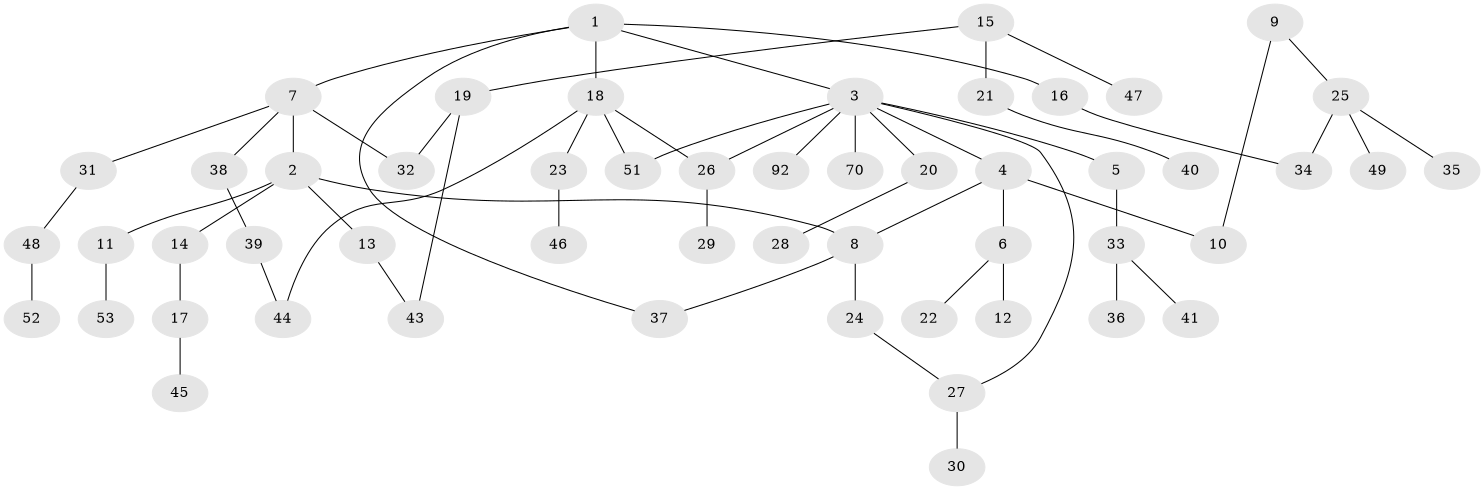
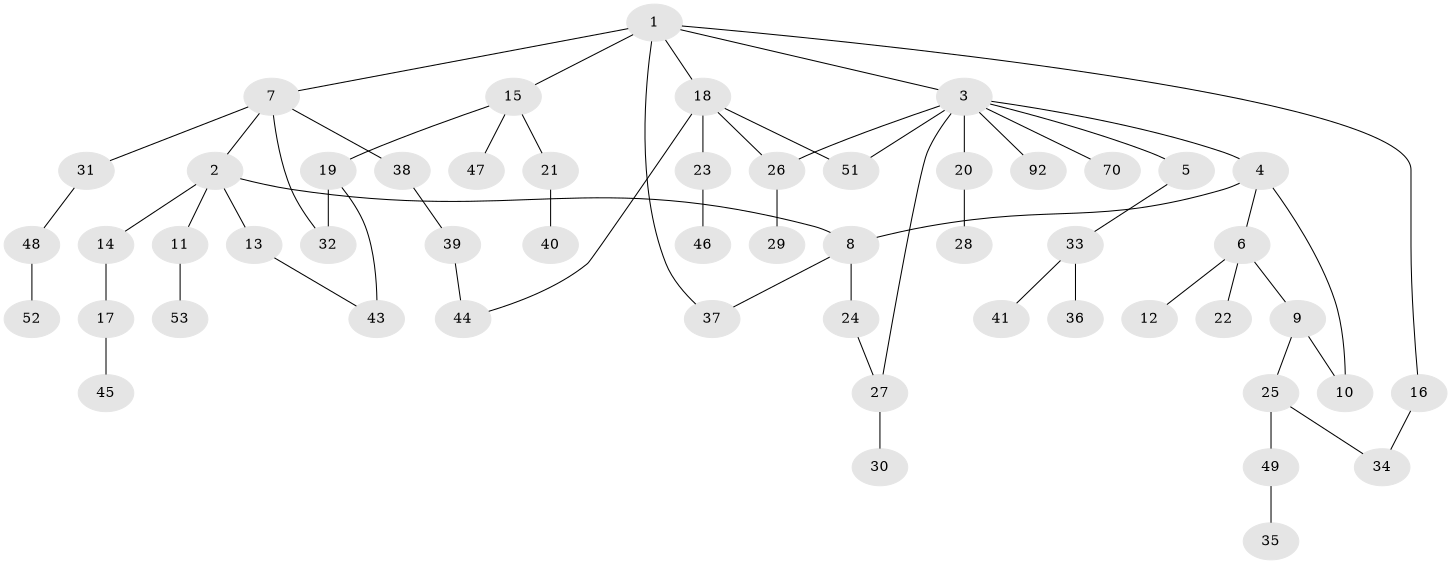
none -> (584, 60)
(1397, 134) -> (1271, 504)
none -> (1270, 282)
